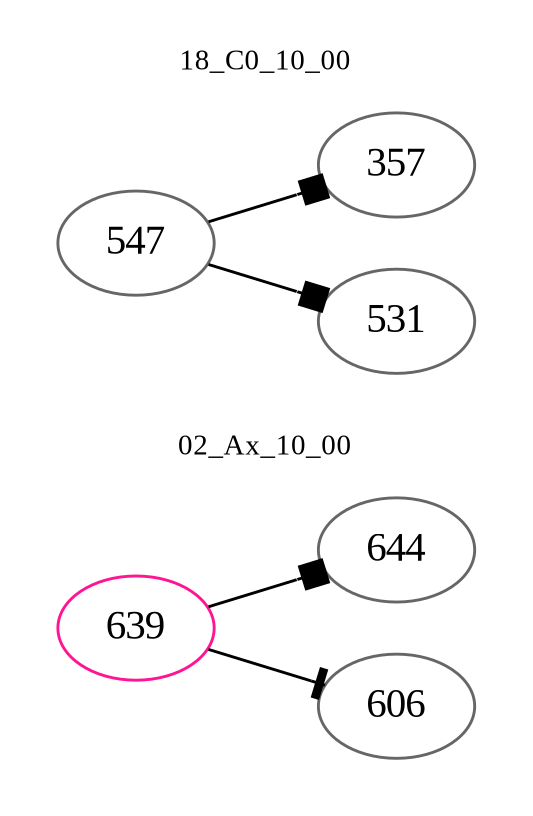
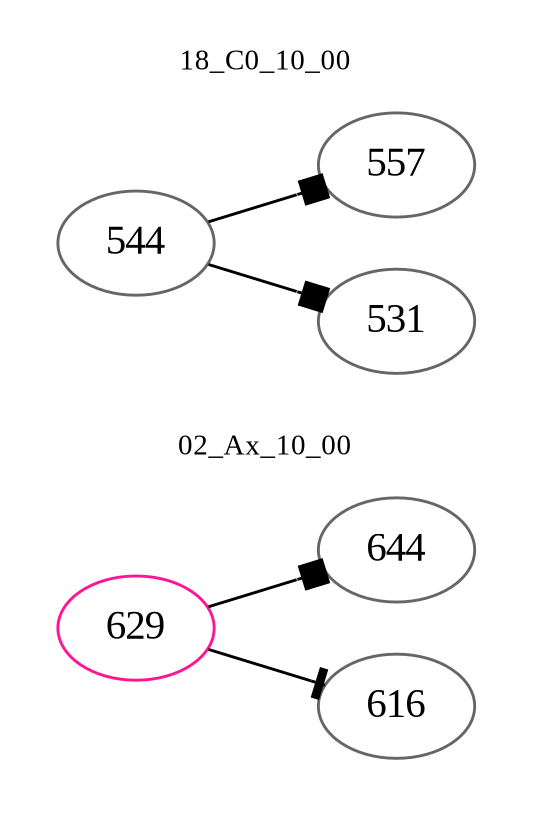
(397, 165) -> (397, 165)
(136, 243) -> (136, 243)
(136, 628) -> (136, 628)
(397, 706) -> (397, 706)
